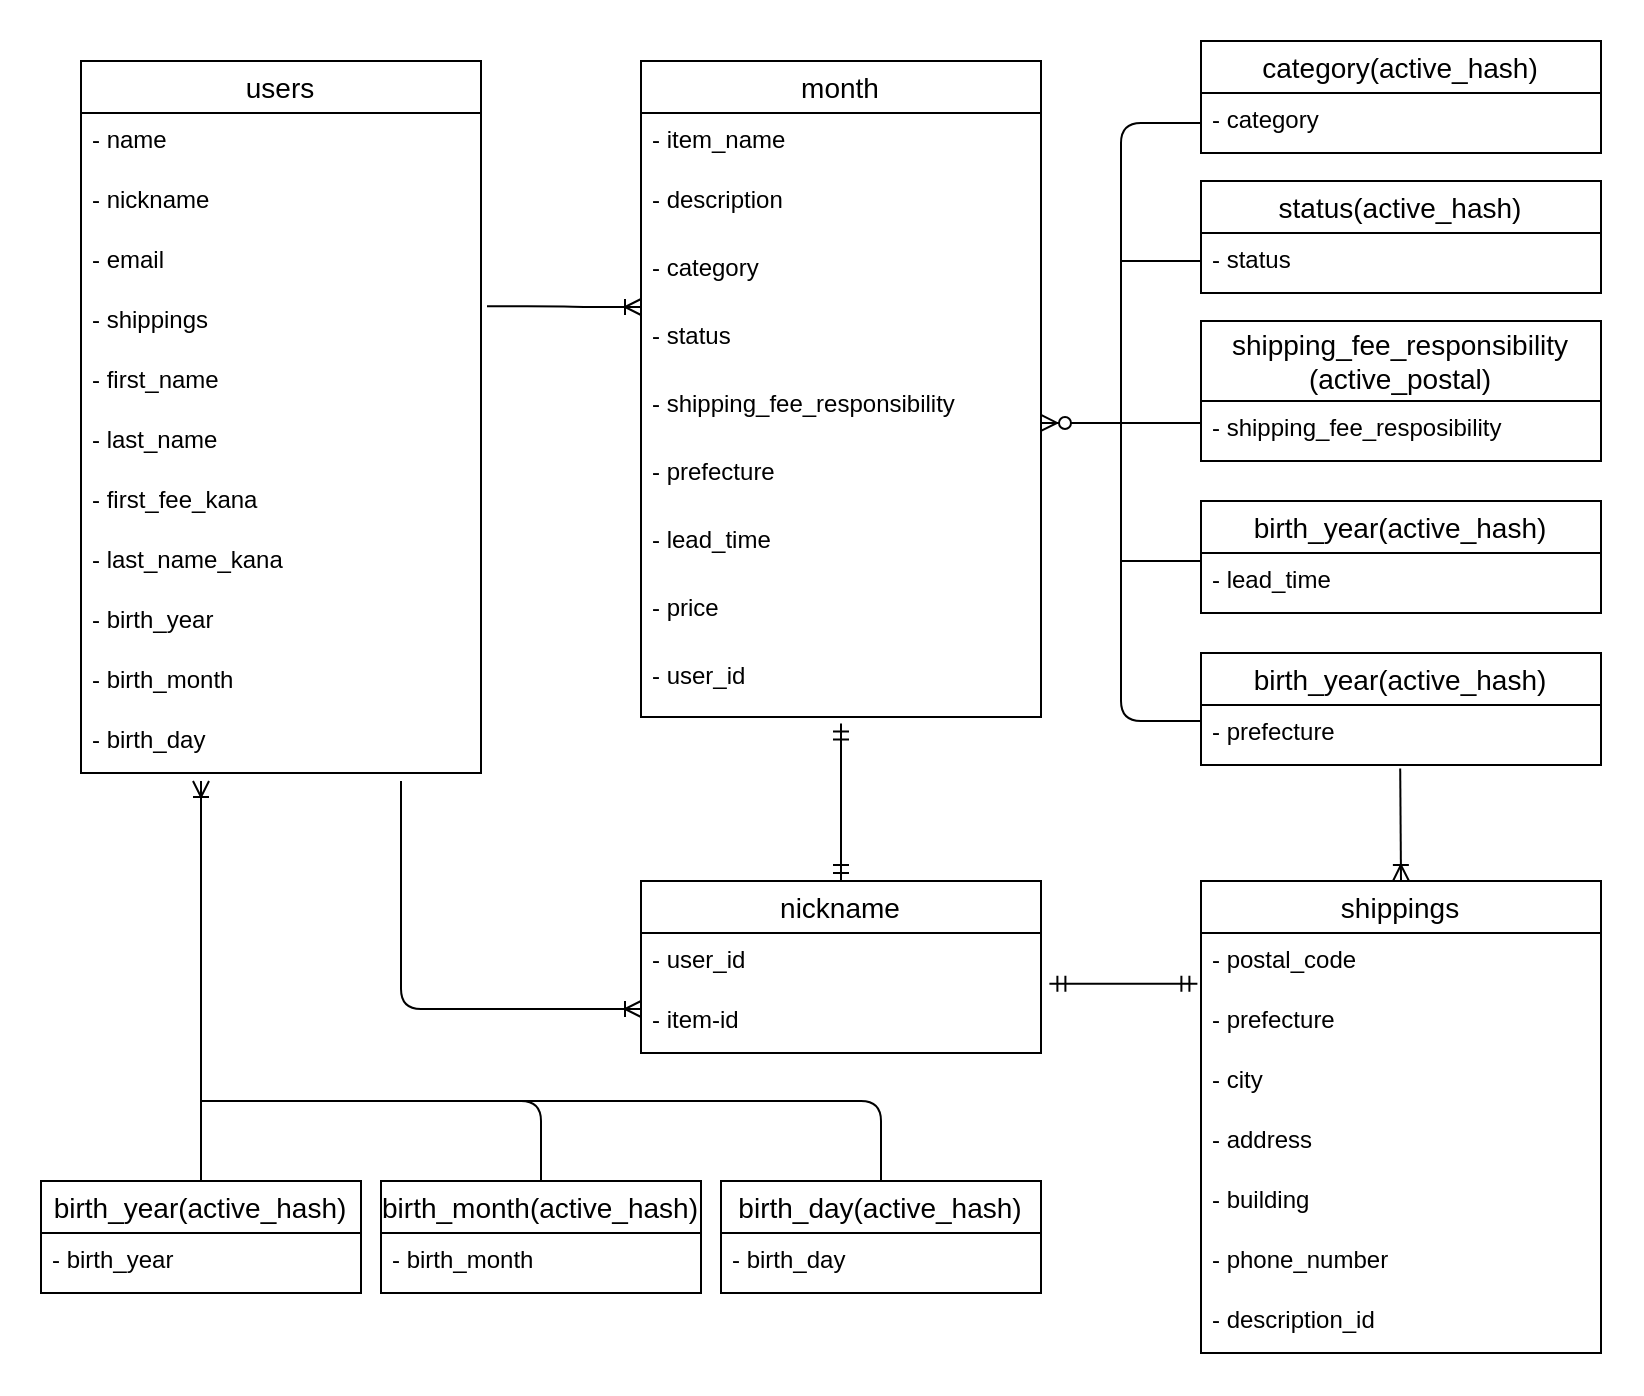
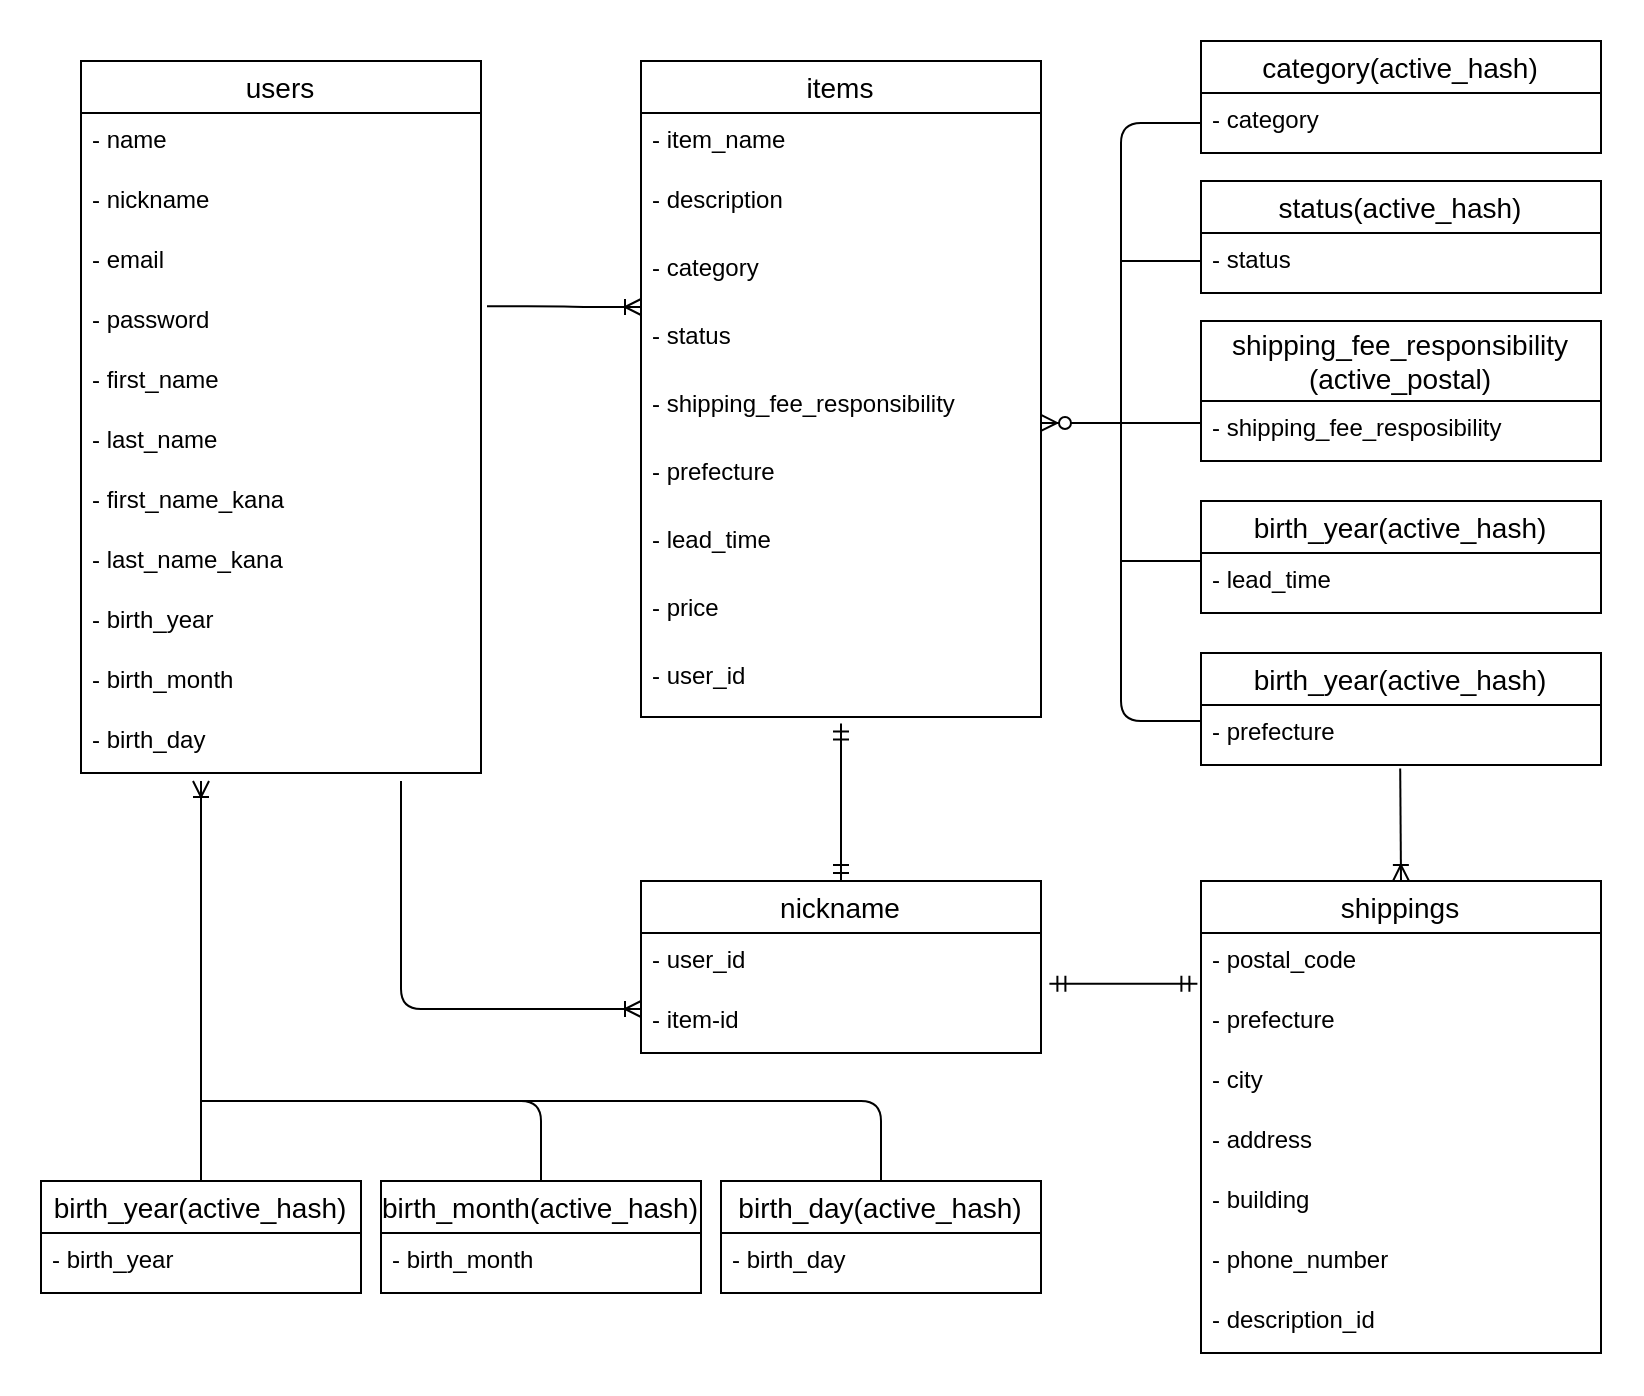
(840, 89) -> (840, 89)
(157, 320) -> (156, 320)
(193, 500) -> (200, 500)
